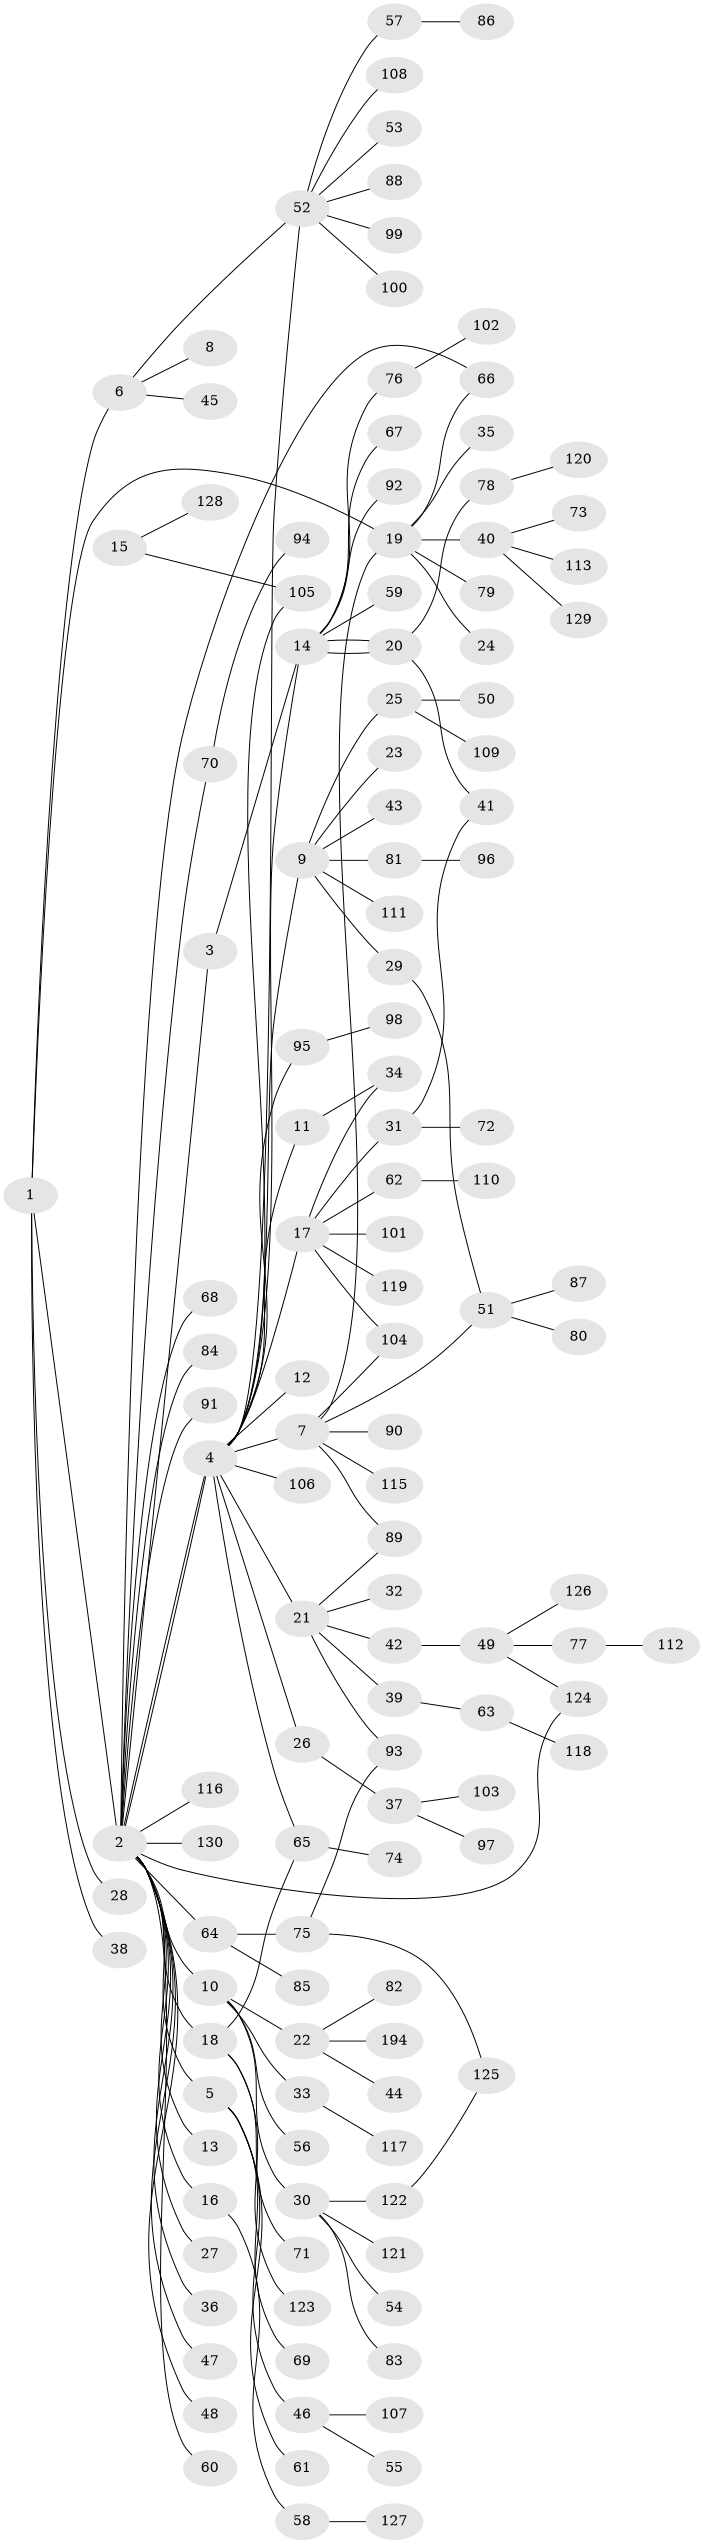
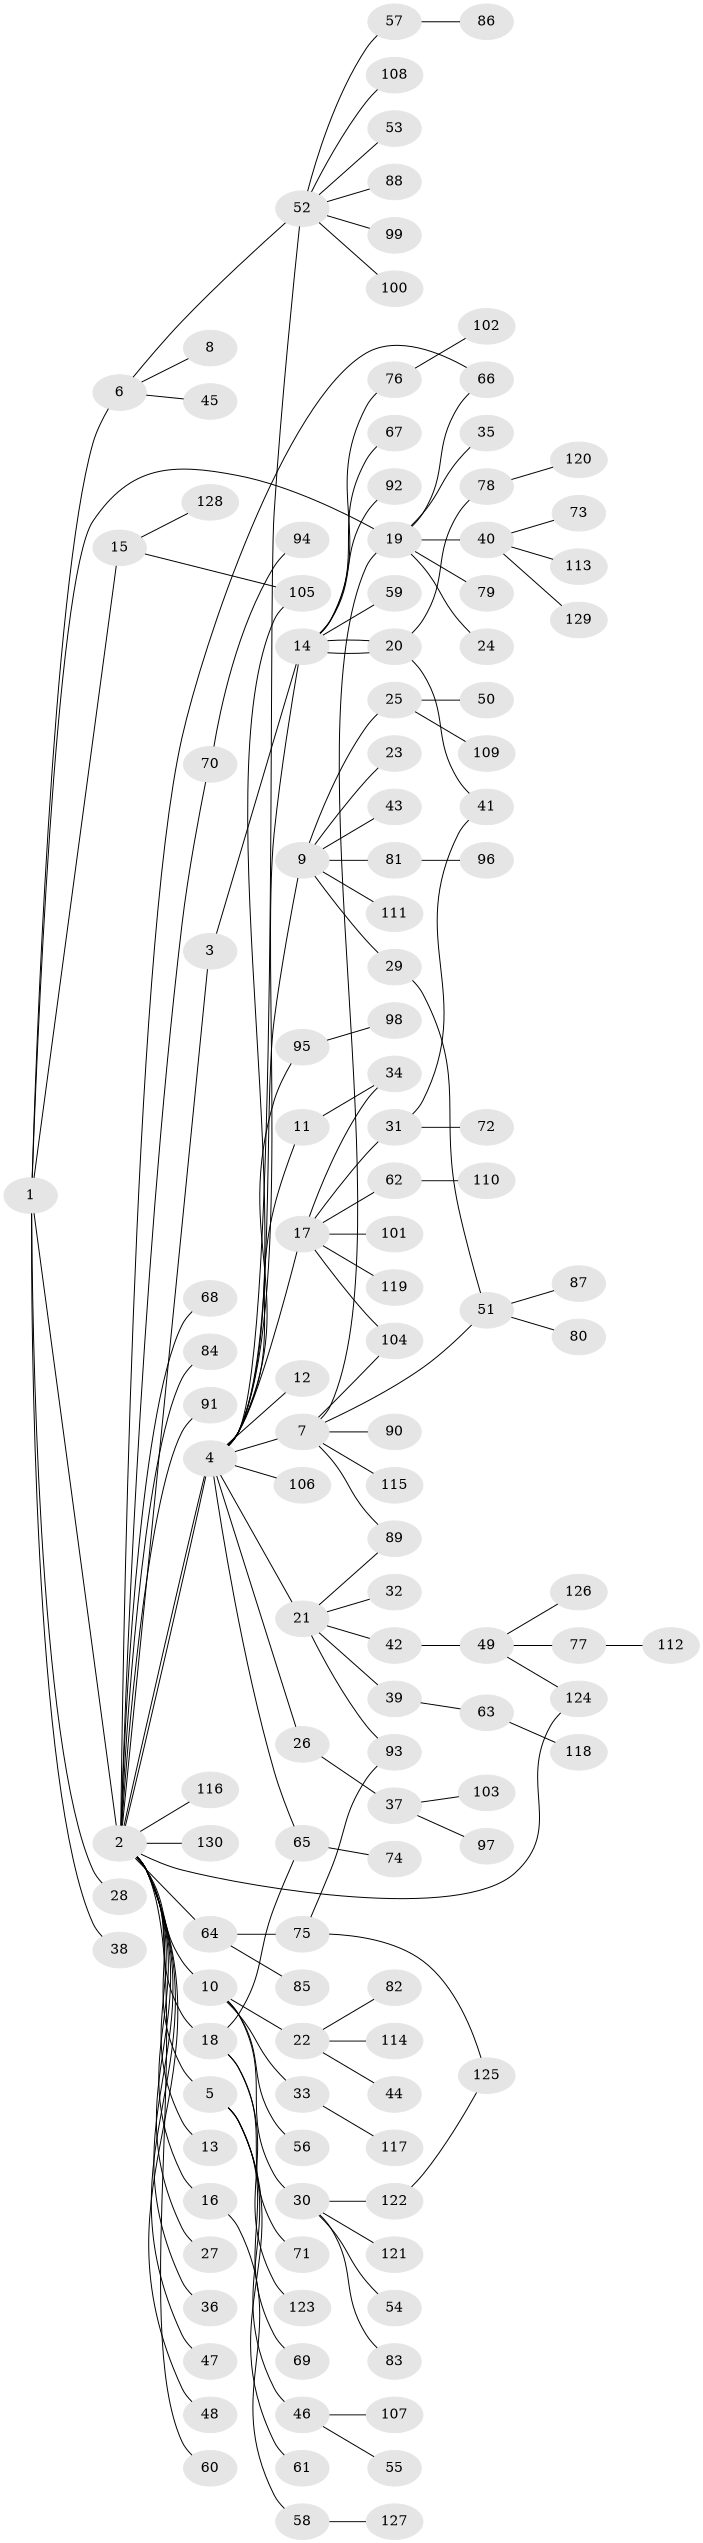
none -> (75, 872)
(395, 2041) -> (395, 2041)
